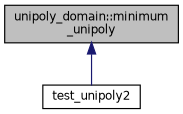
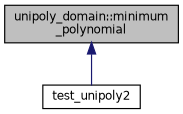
(92, 24) -> (92, 24)
